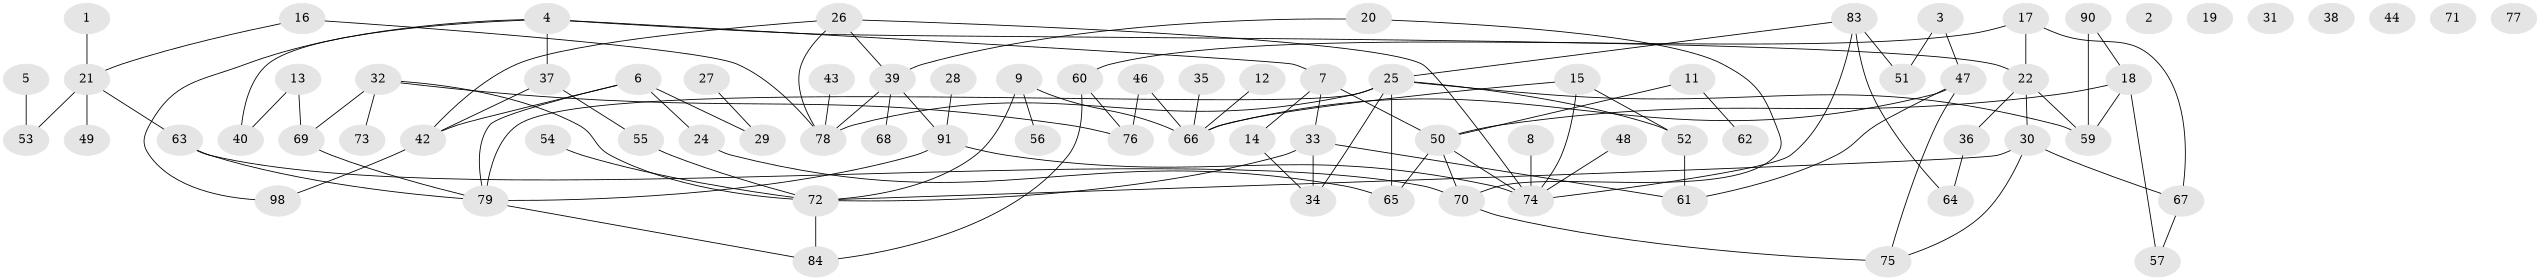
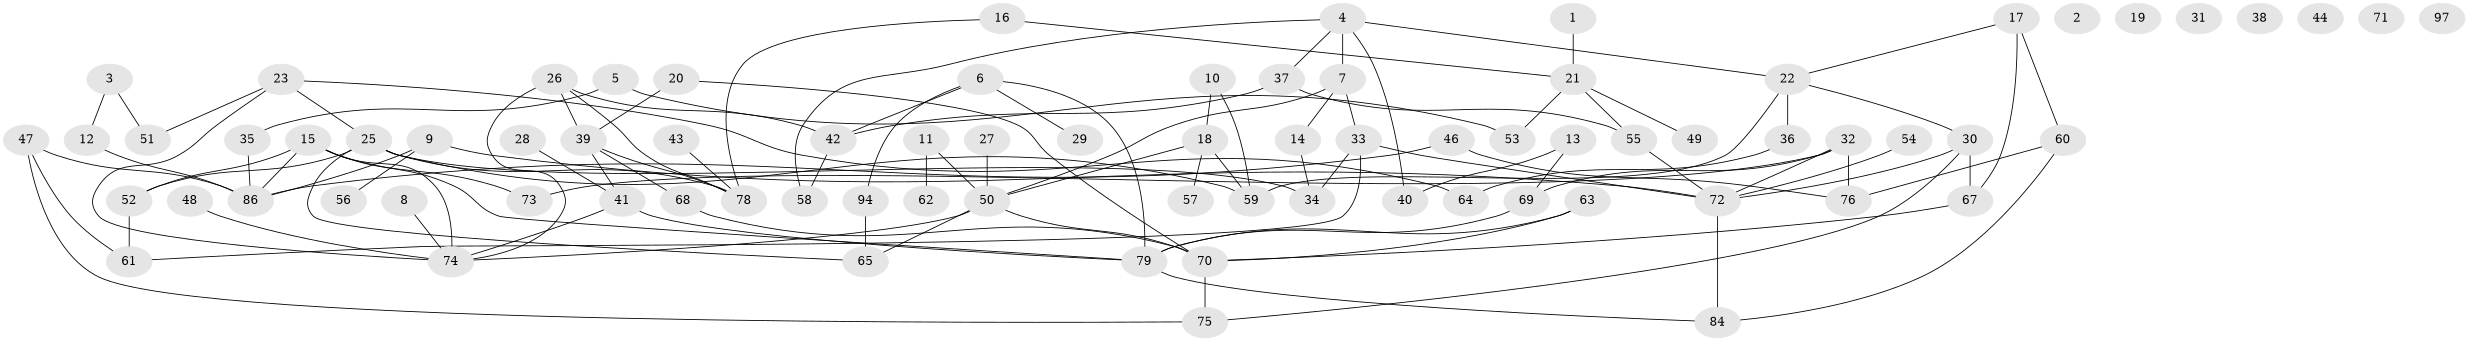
(1854, 19) -> (281, 79)
(2088, 19) -> (1213, 79)
(2514, 19) -> (2442, 19)
(1952, 49) -> (98, 110)
(933, 97) -> (716, 233)
(134, 110) -> (1604, 110)
none -> (432, 110)
(735, 110) -> (987, 171)
(702, 140) -> (866, 201)
(945, 140) -> (622, 201)
(1192, 140) -> (251, 201)
none -> (461, 177)
(278, 201) -> (805, 201)
none -> (944, 231)
(2169, 231) -> (1589, 241)
